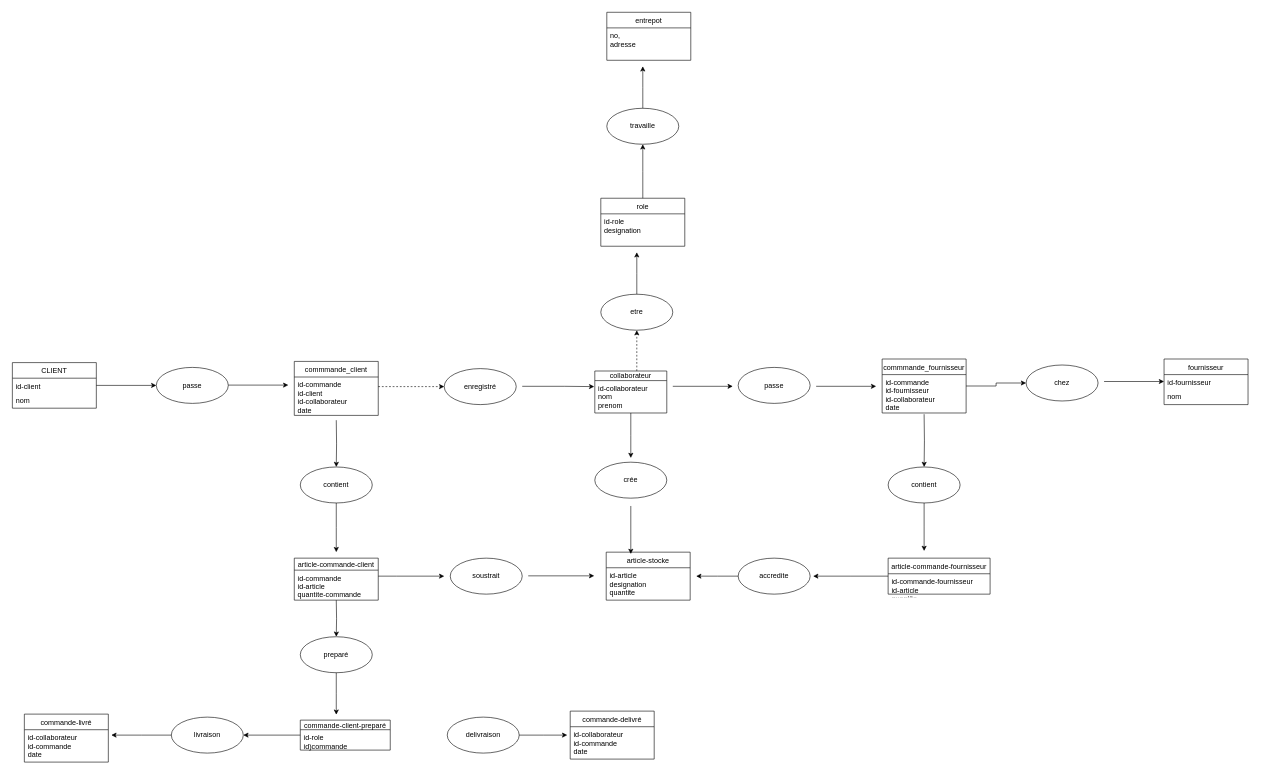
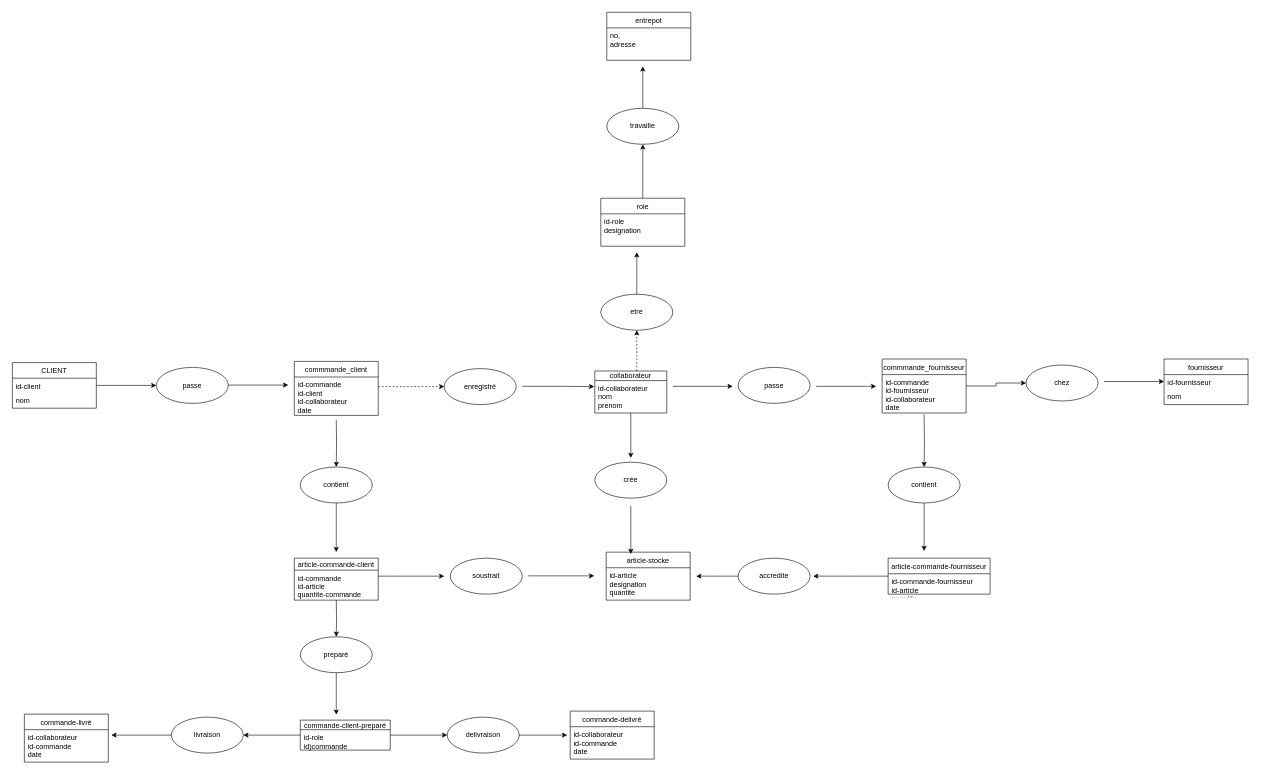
none -> (441, 735)
